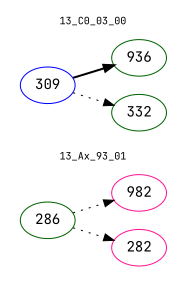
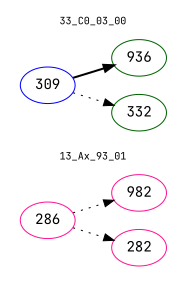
(93, 22) -> (93, 22)
(48, 220) -> (48, 220)
